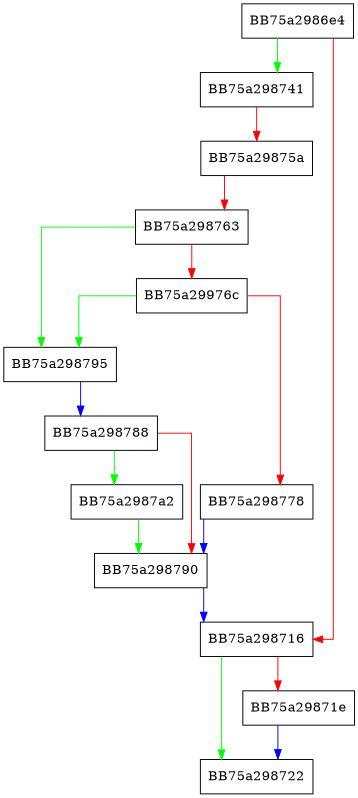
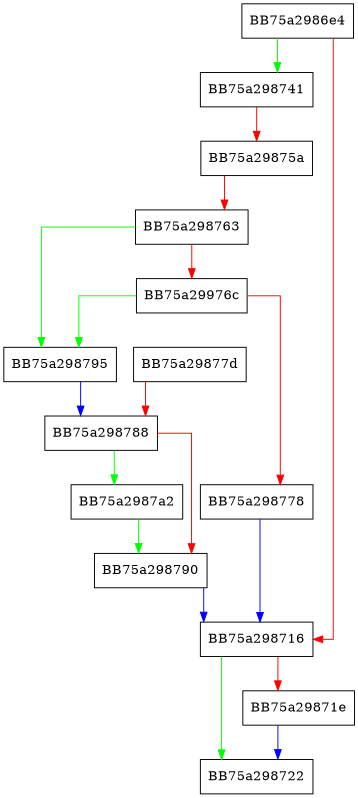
none -> (190, 364)
(204, 531) -> (260, 566)
